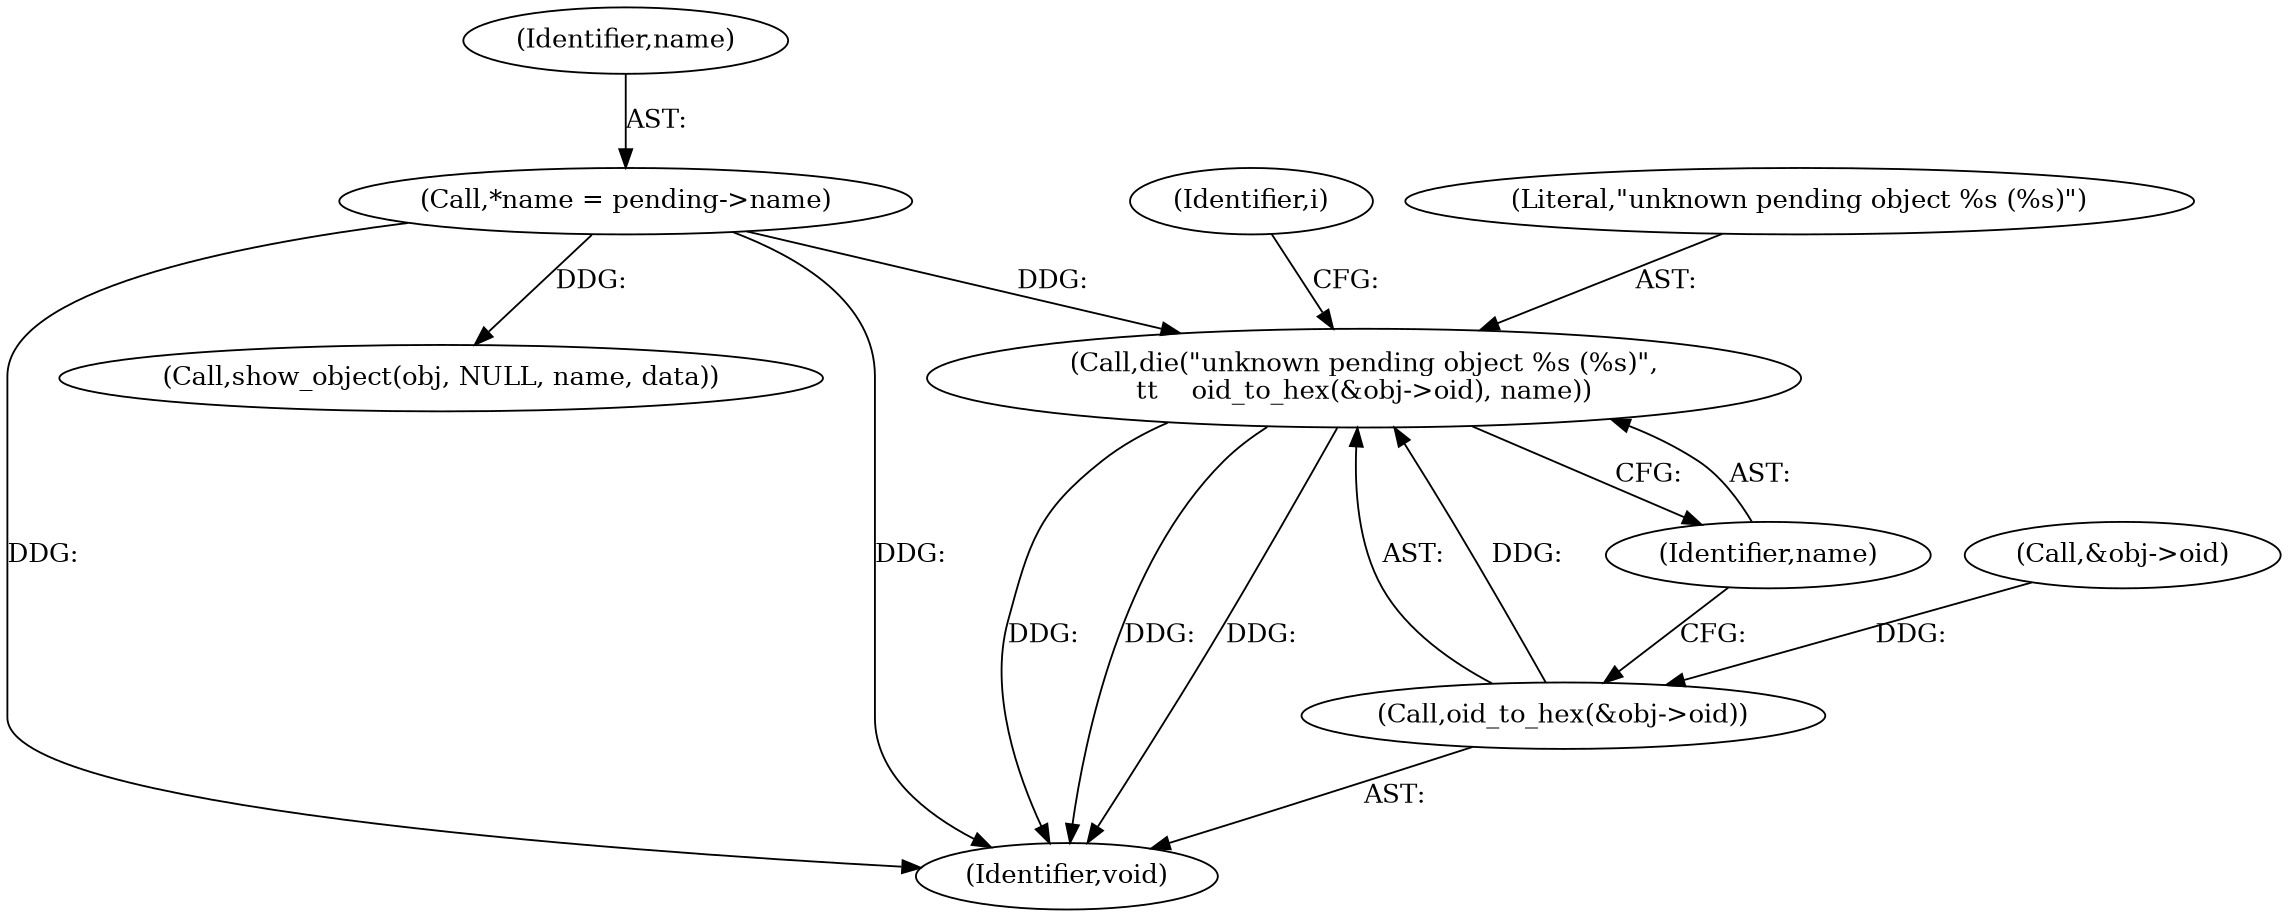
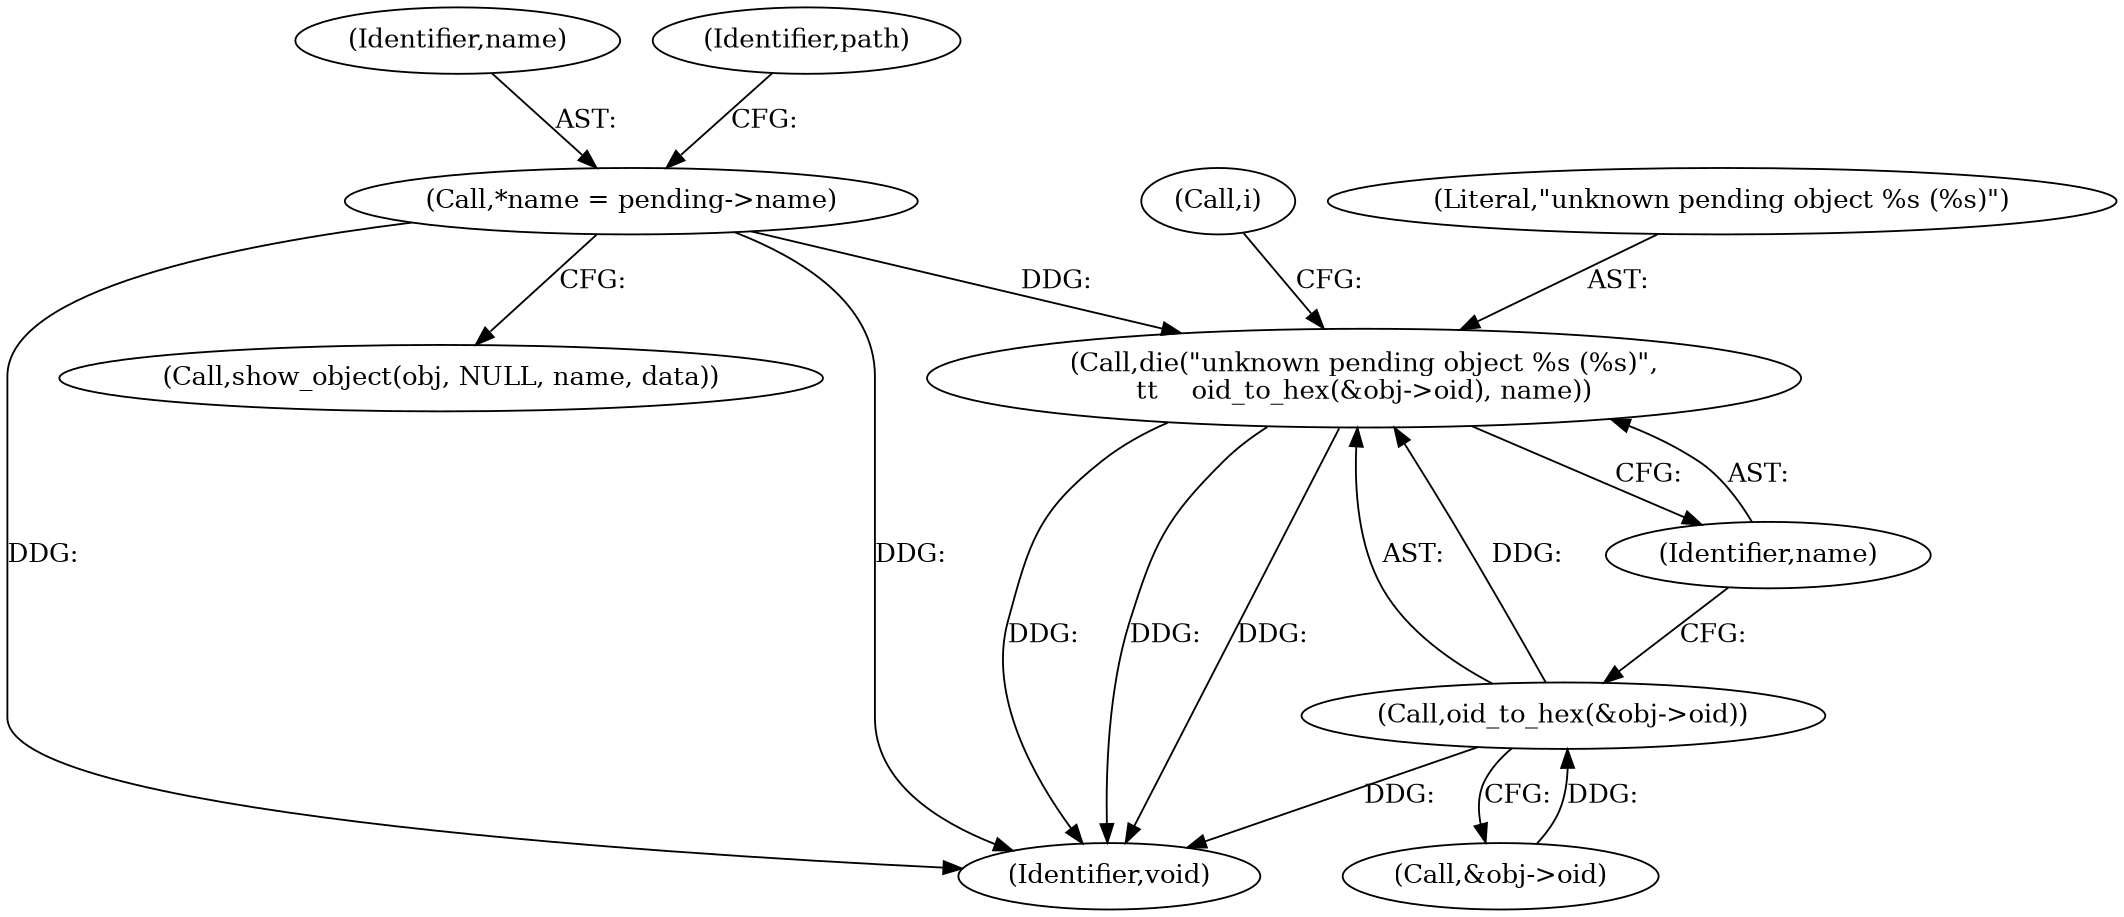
none -> (807, 41)
(1251, 201) -> (1218, 201)
(595, 281) -> (597, 281)
none -> (1484, 782)
(1399, 796) -> (1404, 796)
